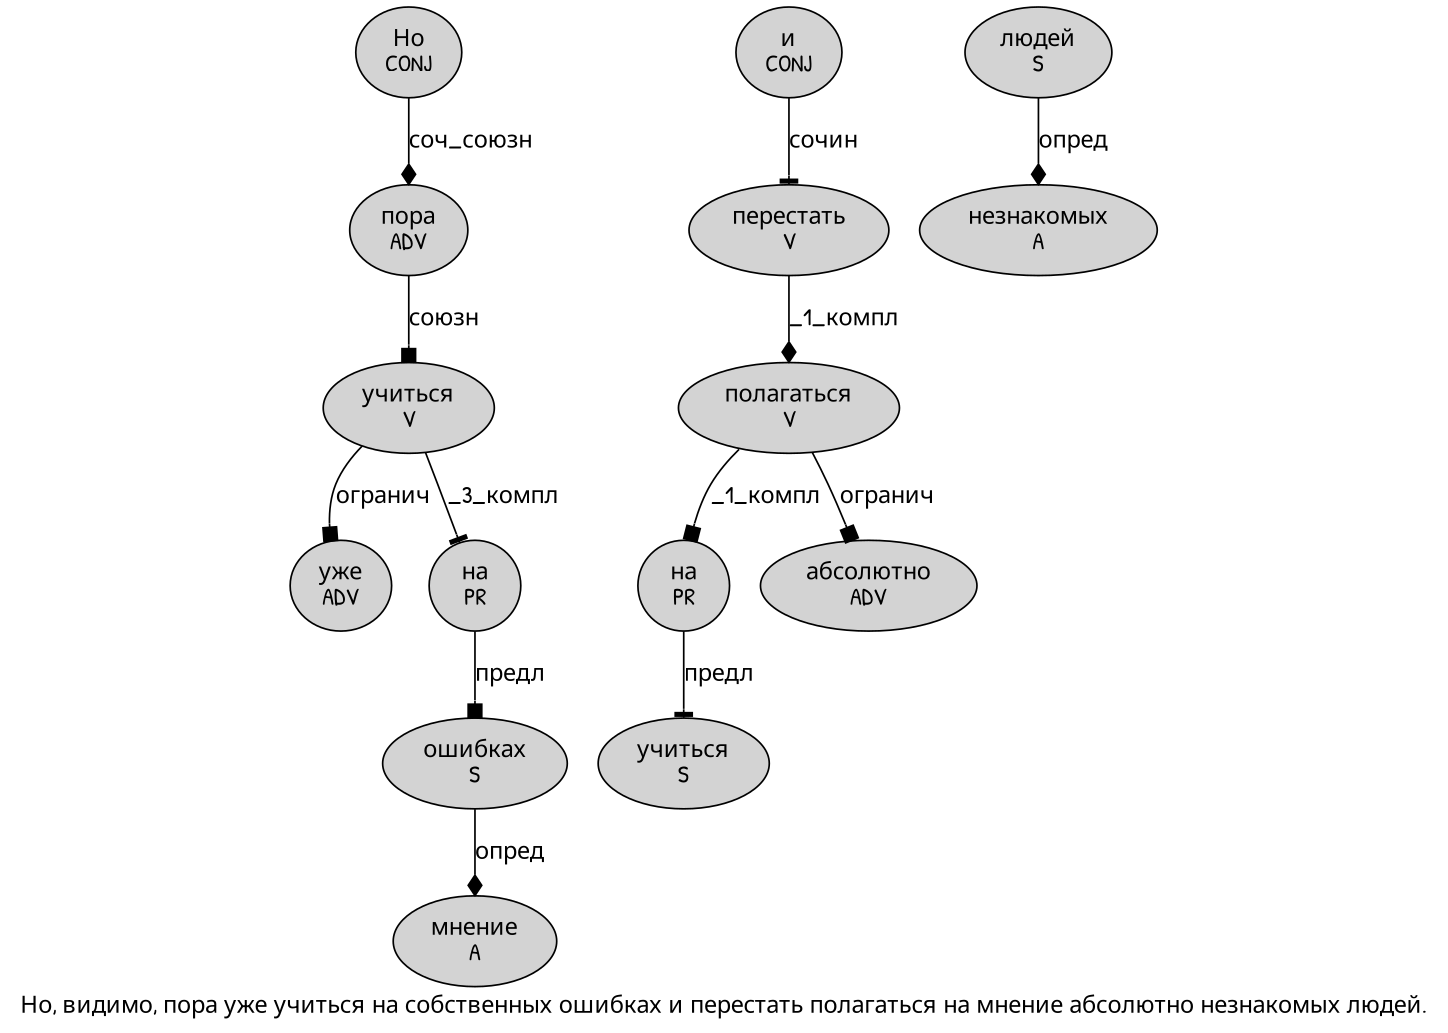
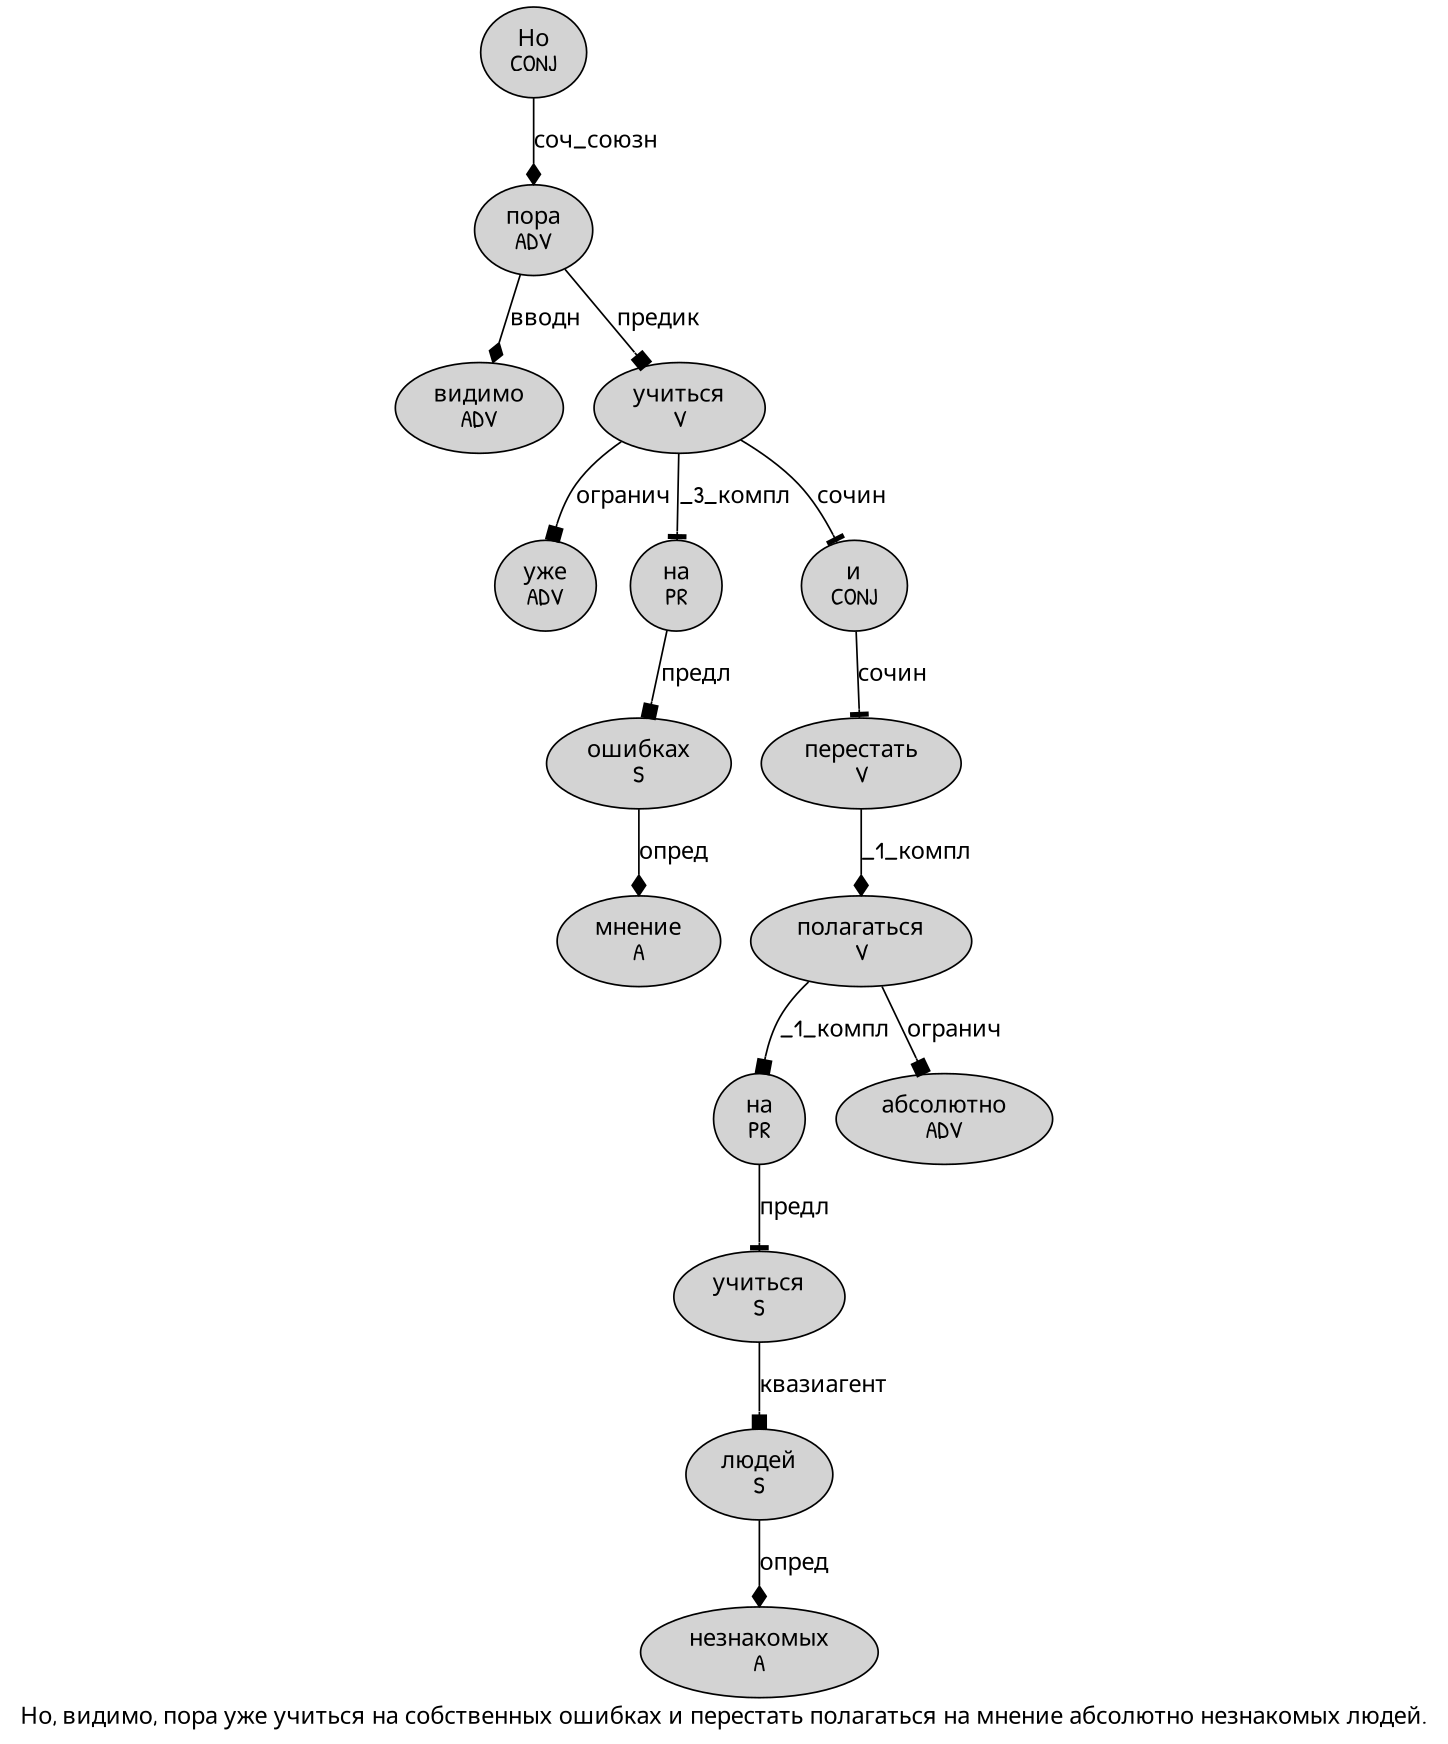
(444, 319) -> (658, 319)
none -> (479, 408)
none -> (794, 480)
none -> (759, 1377)
